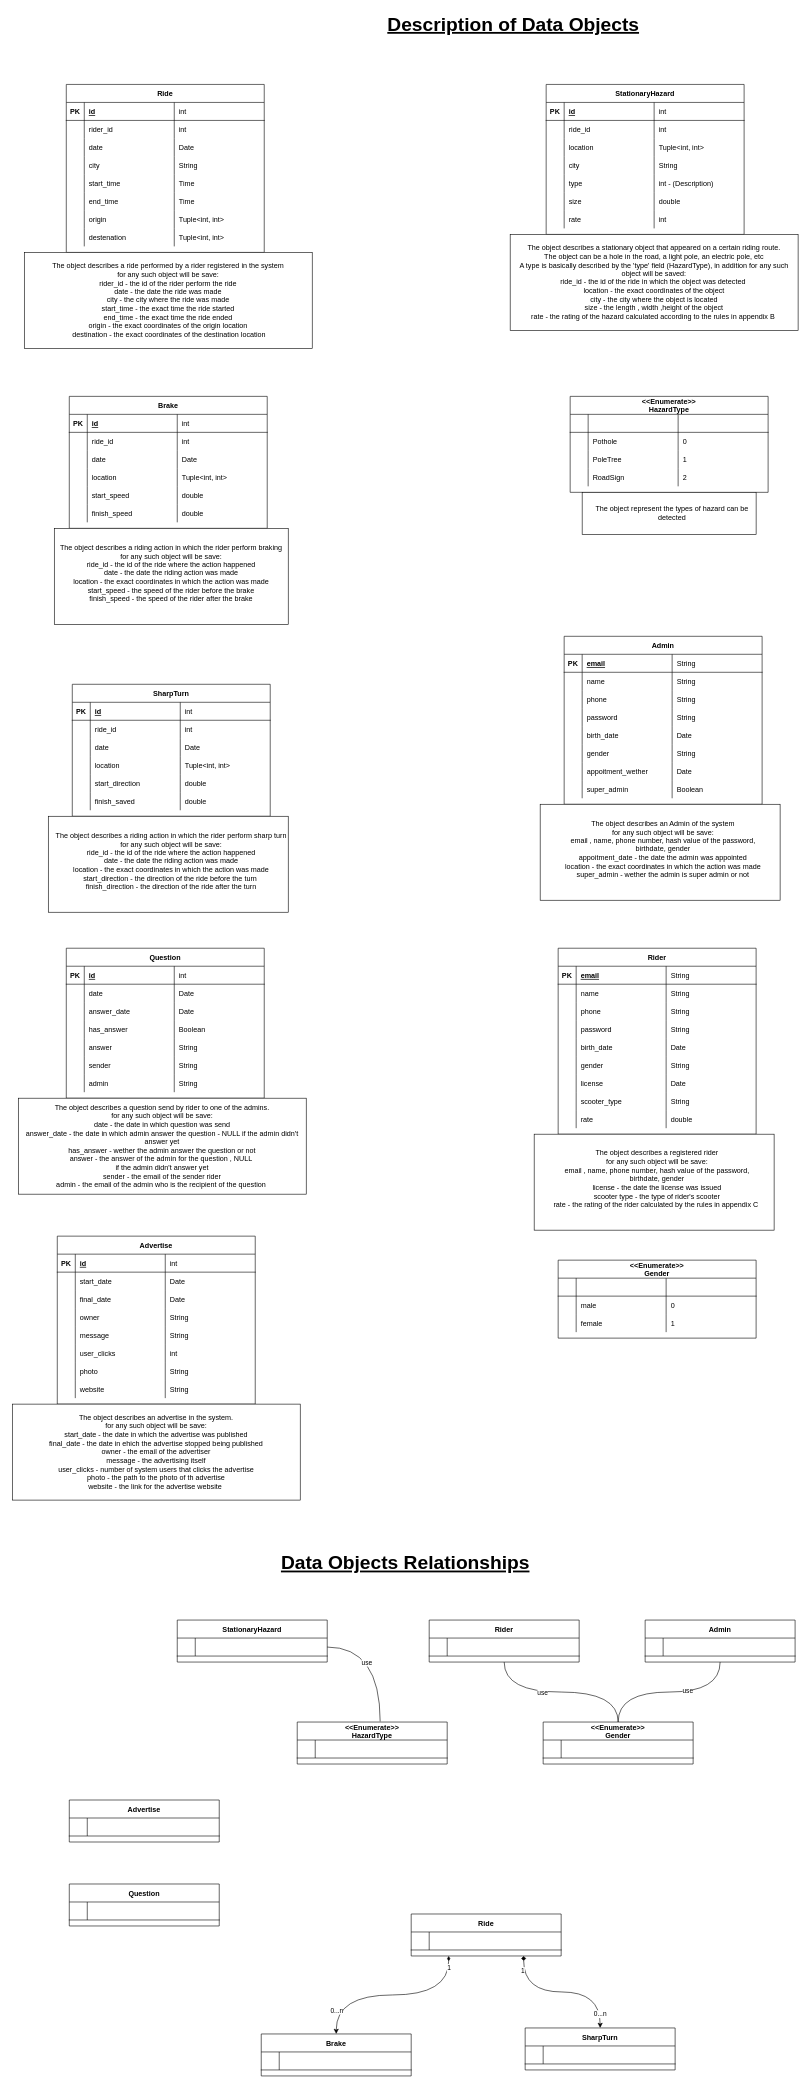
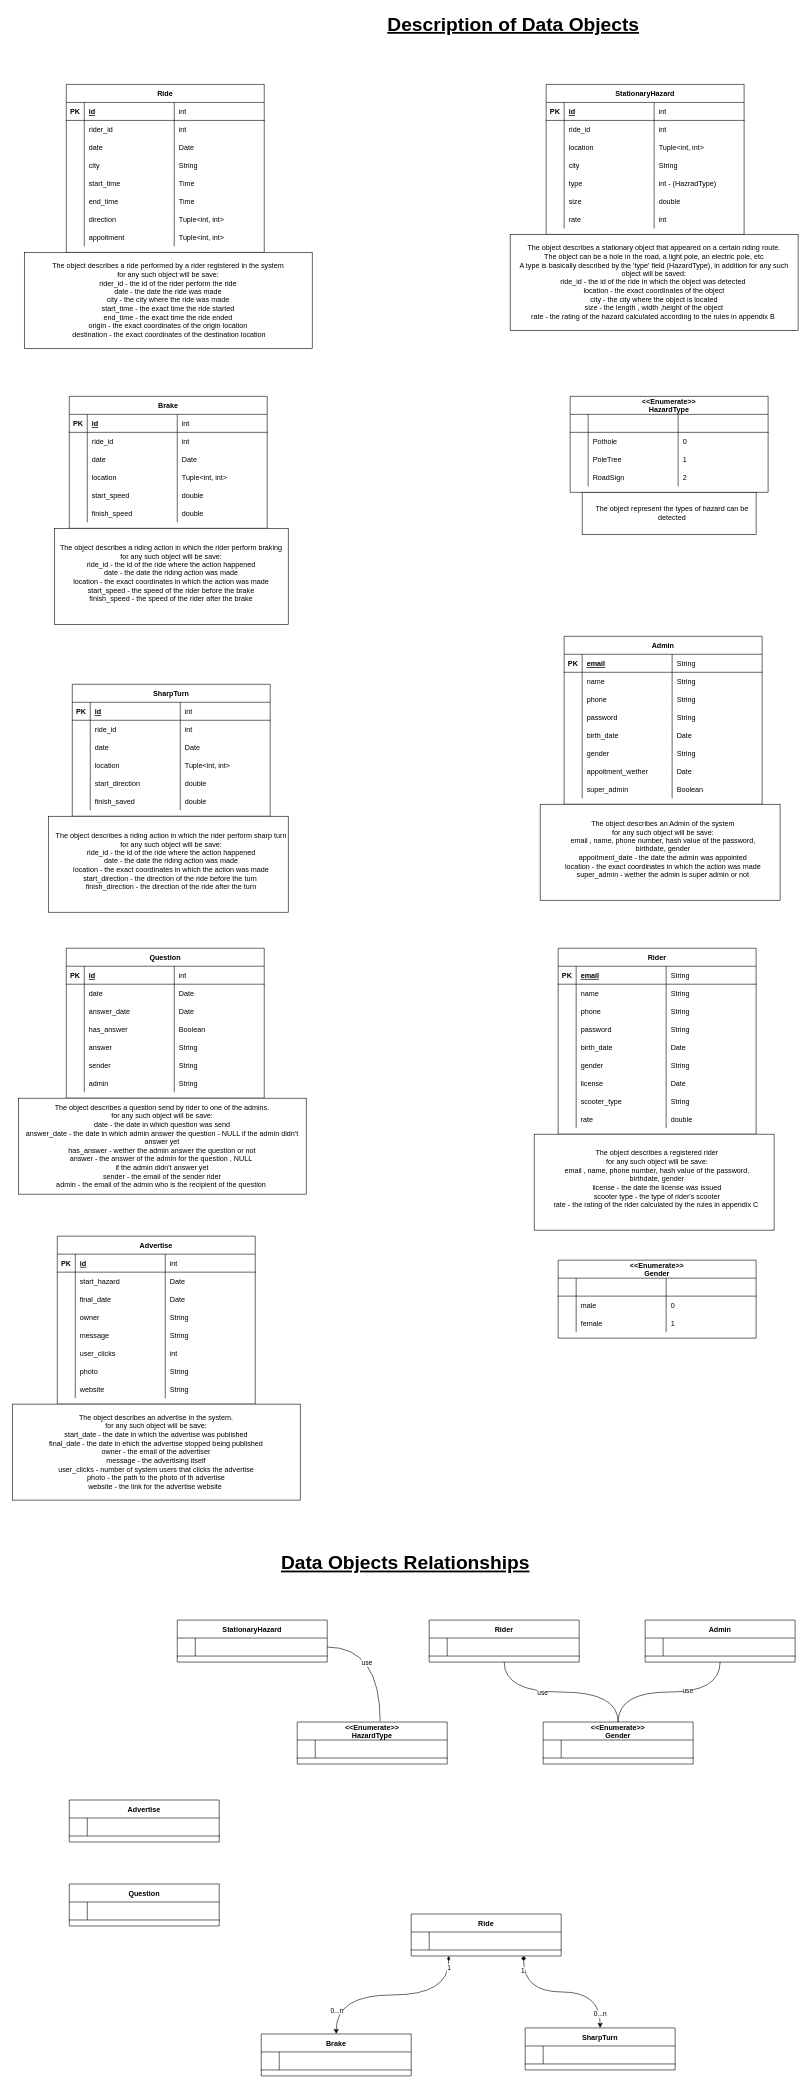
(692, 184) -> (692, 184)
(99, 220) -> (105, 220)
(110, 238) -> (108, 238)
(100, 1282) -> (104, 1282)
